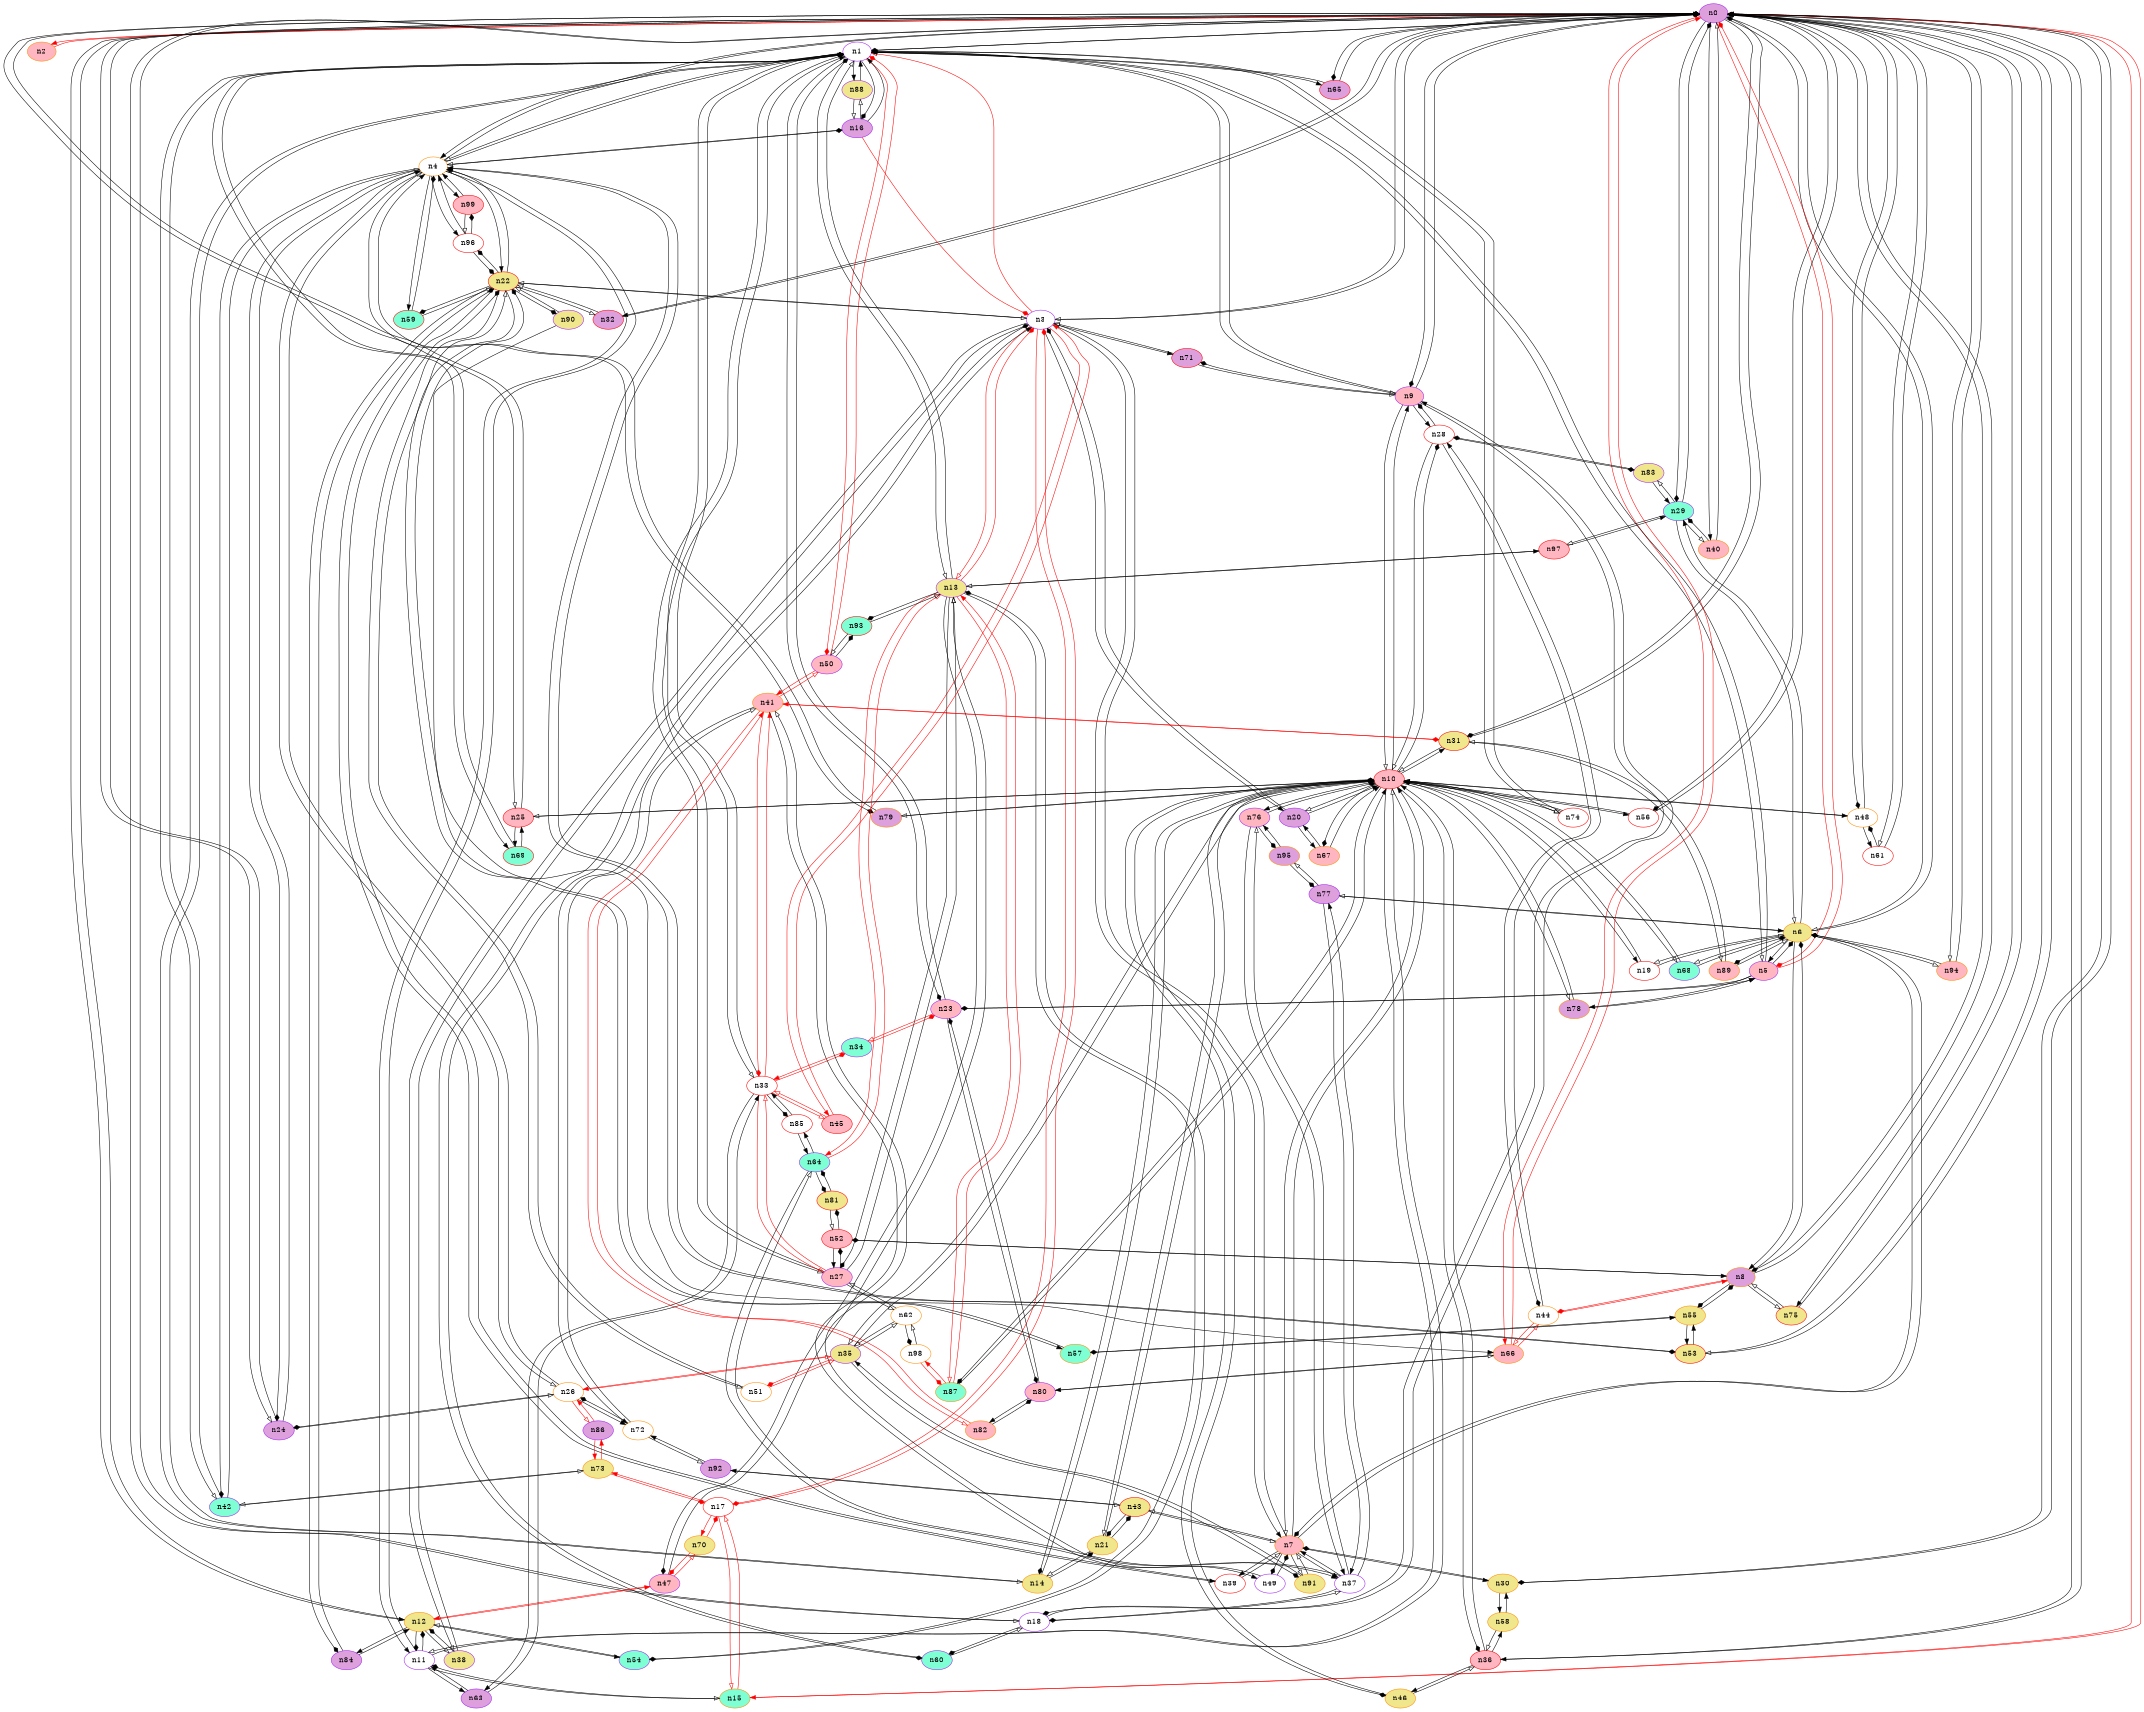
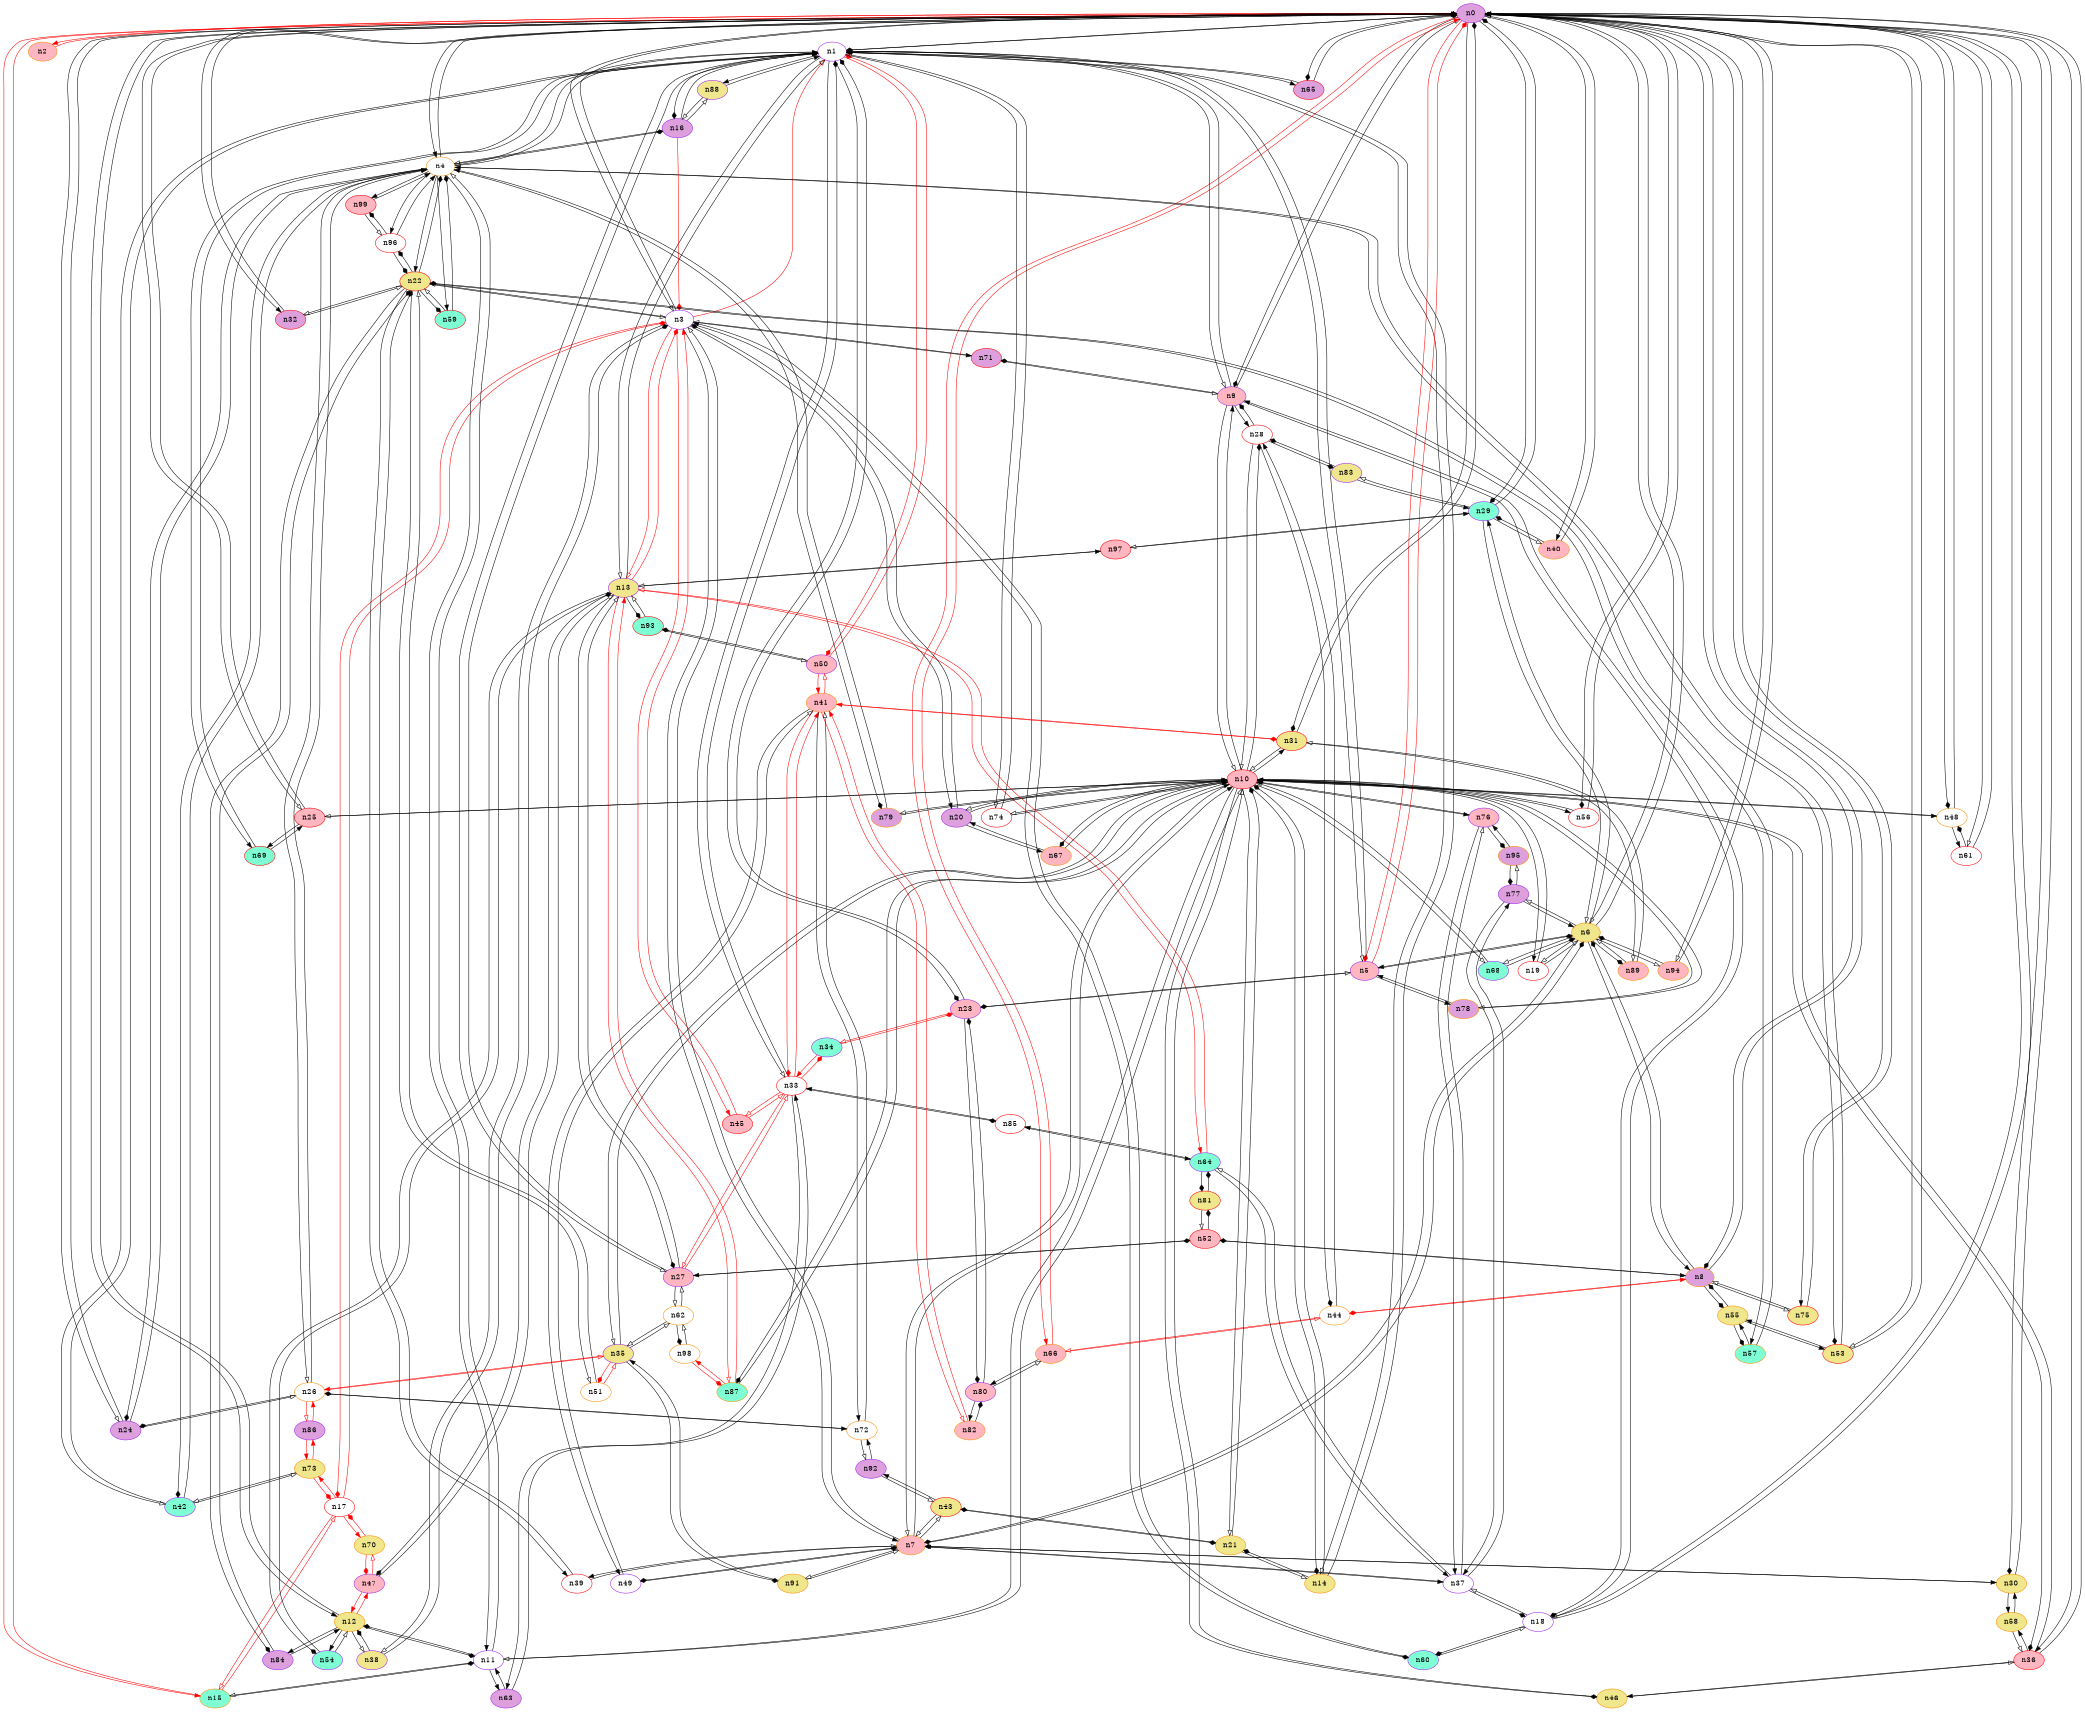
(568, 320) -> none
